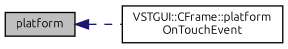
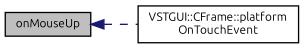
(40, 24) -> (48, 24)
